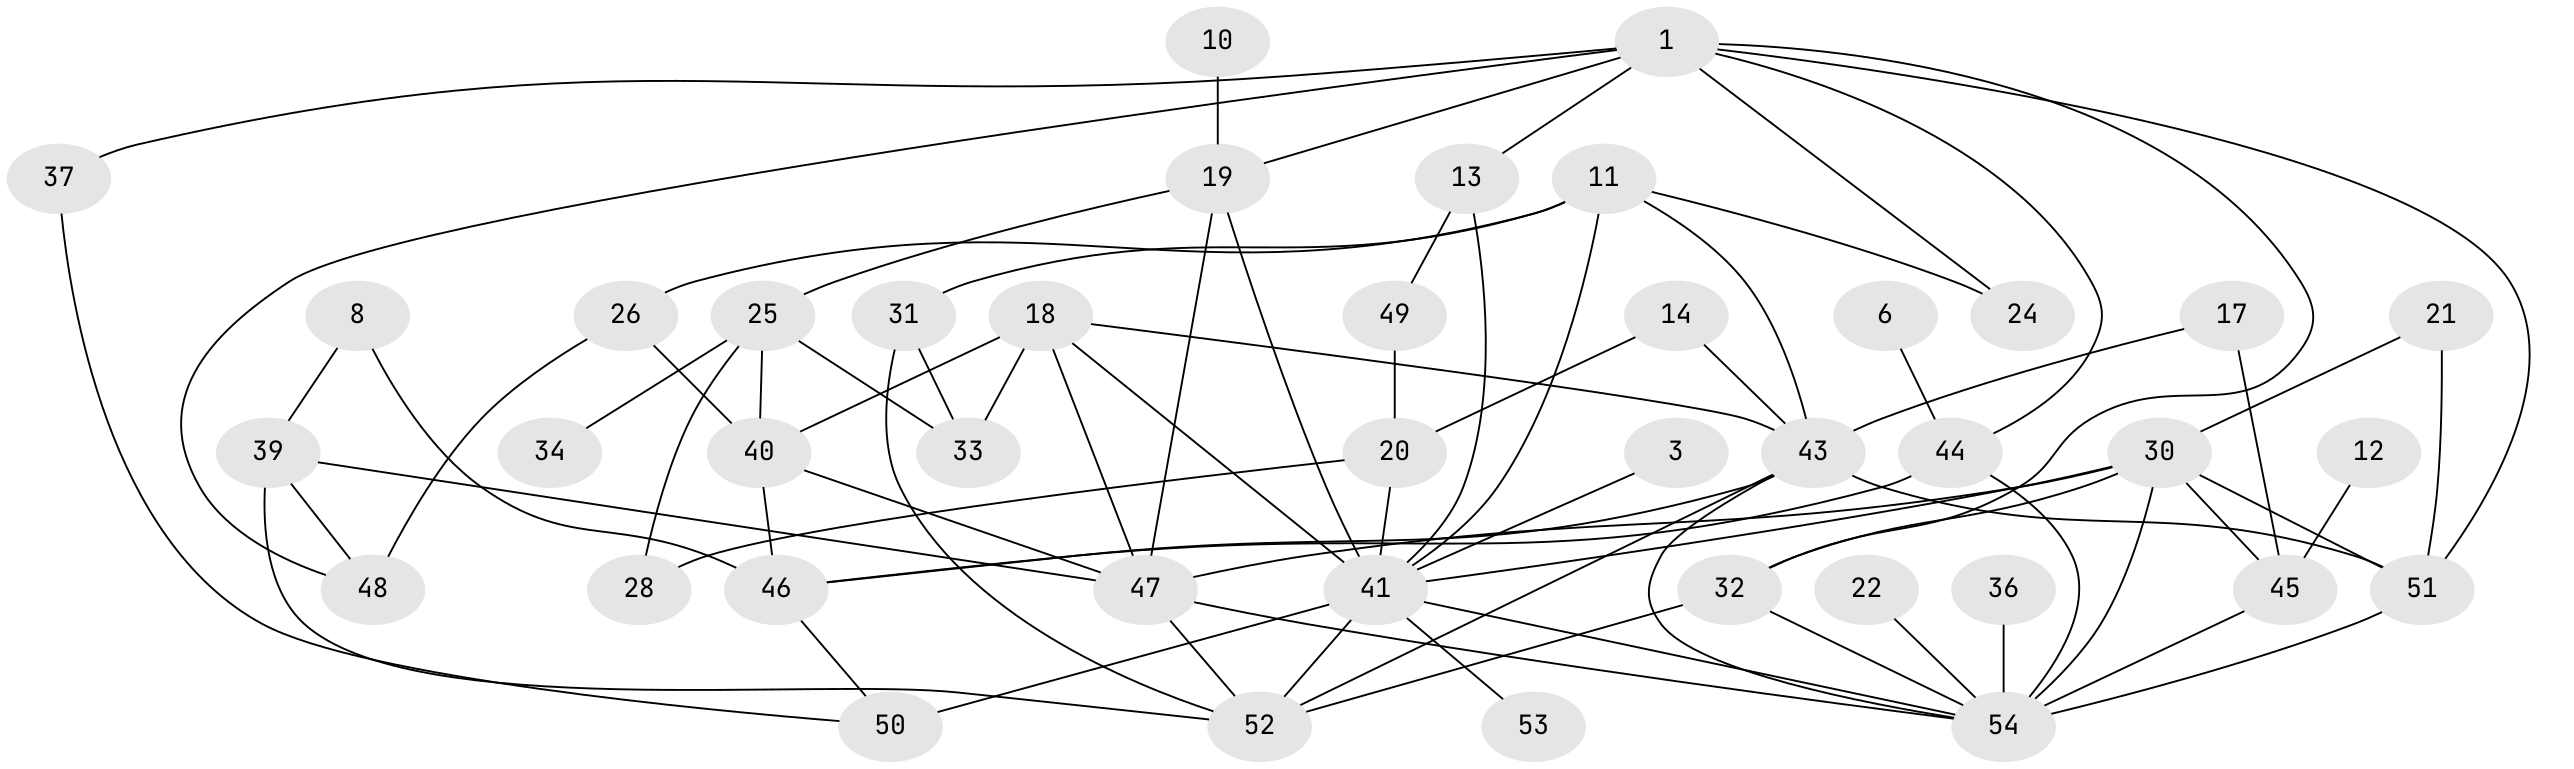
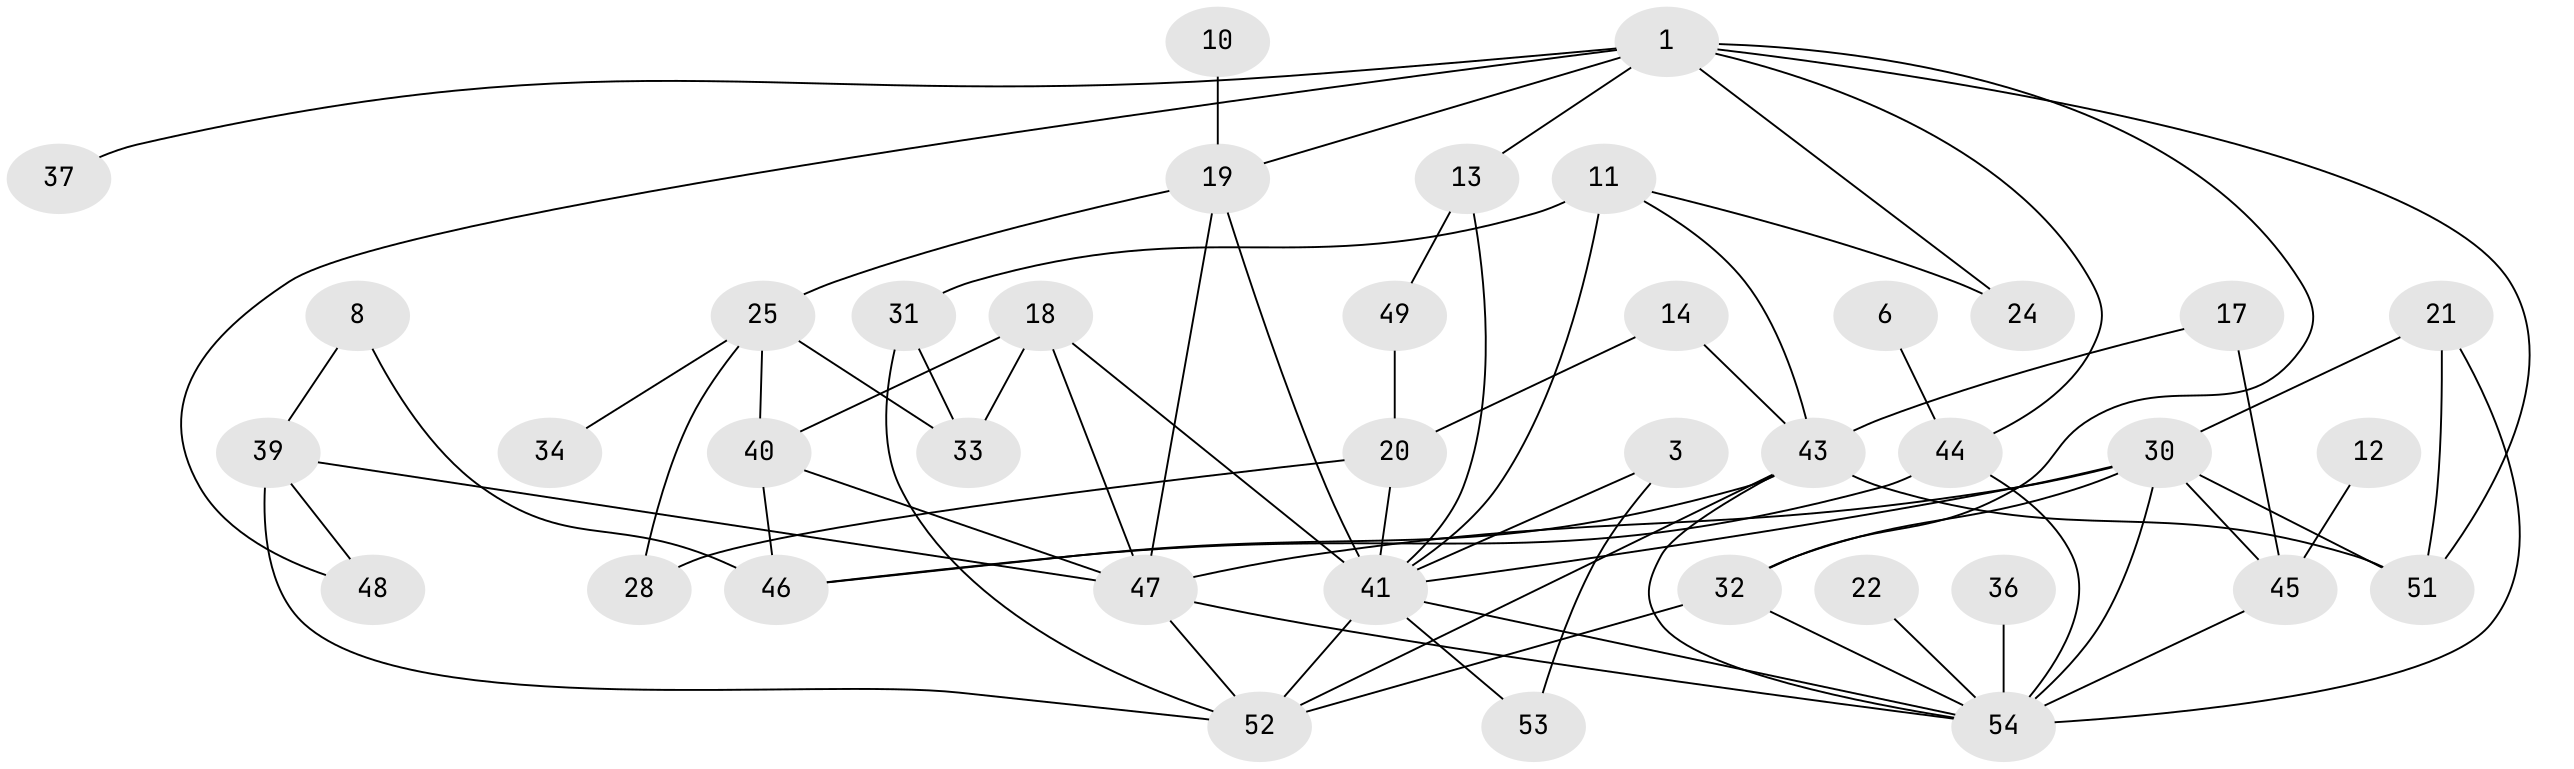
(626, 316) -> none
(1434, 369) -> none
none -> (1585, 582)
(2219, 669) -> (2422, 664)
(890, 727) -> none
